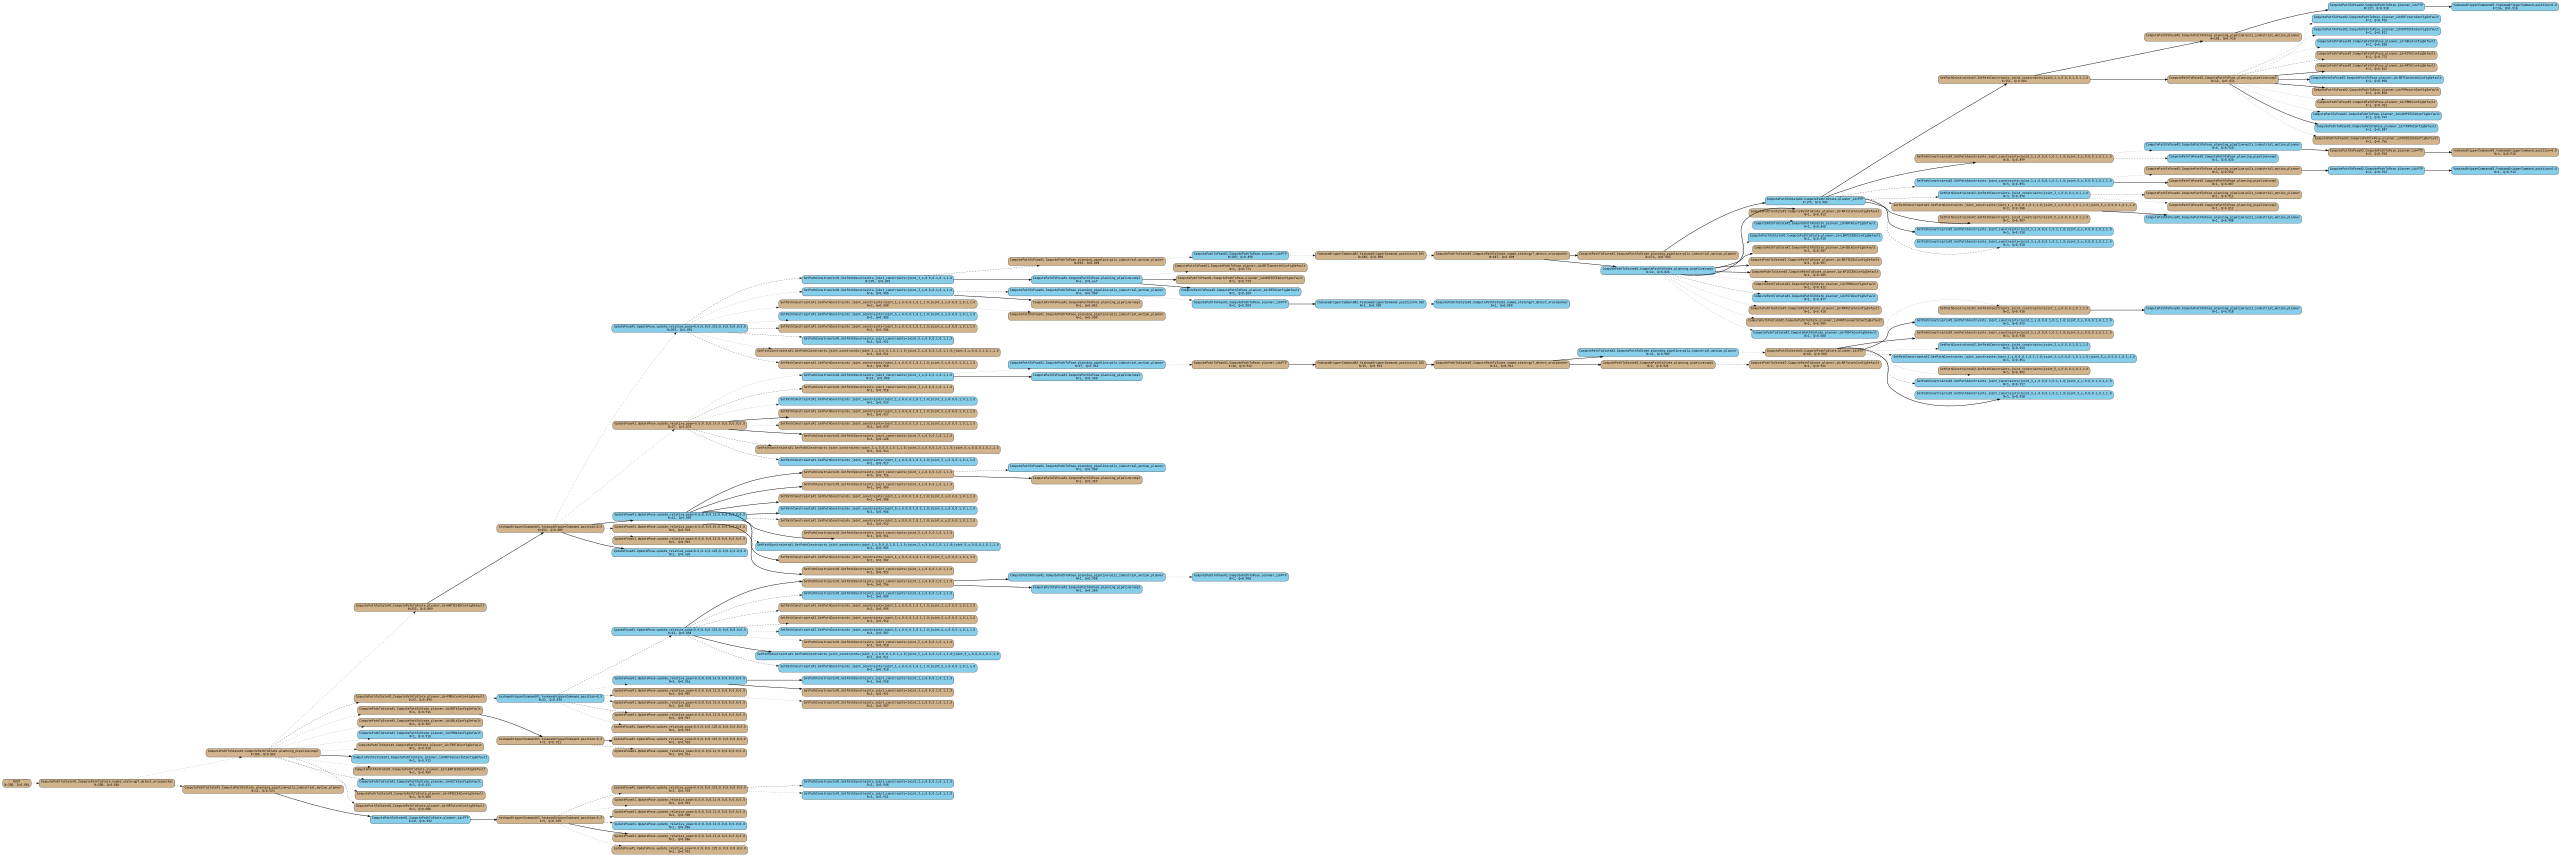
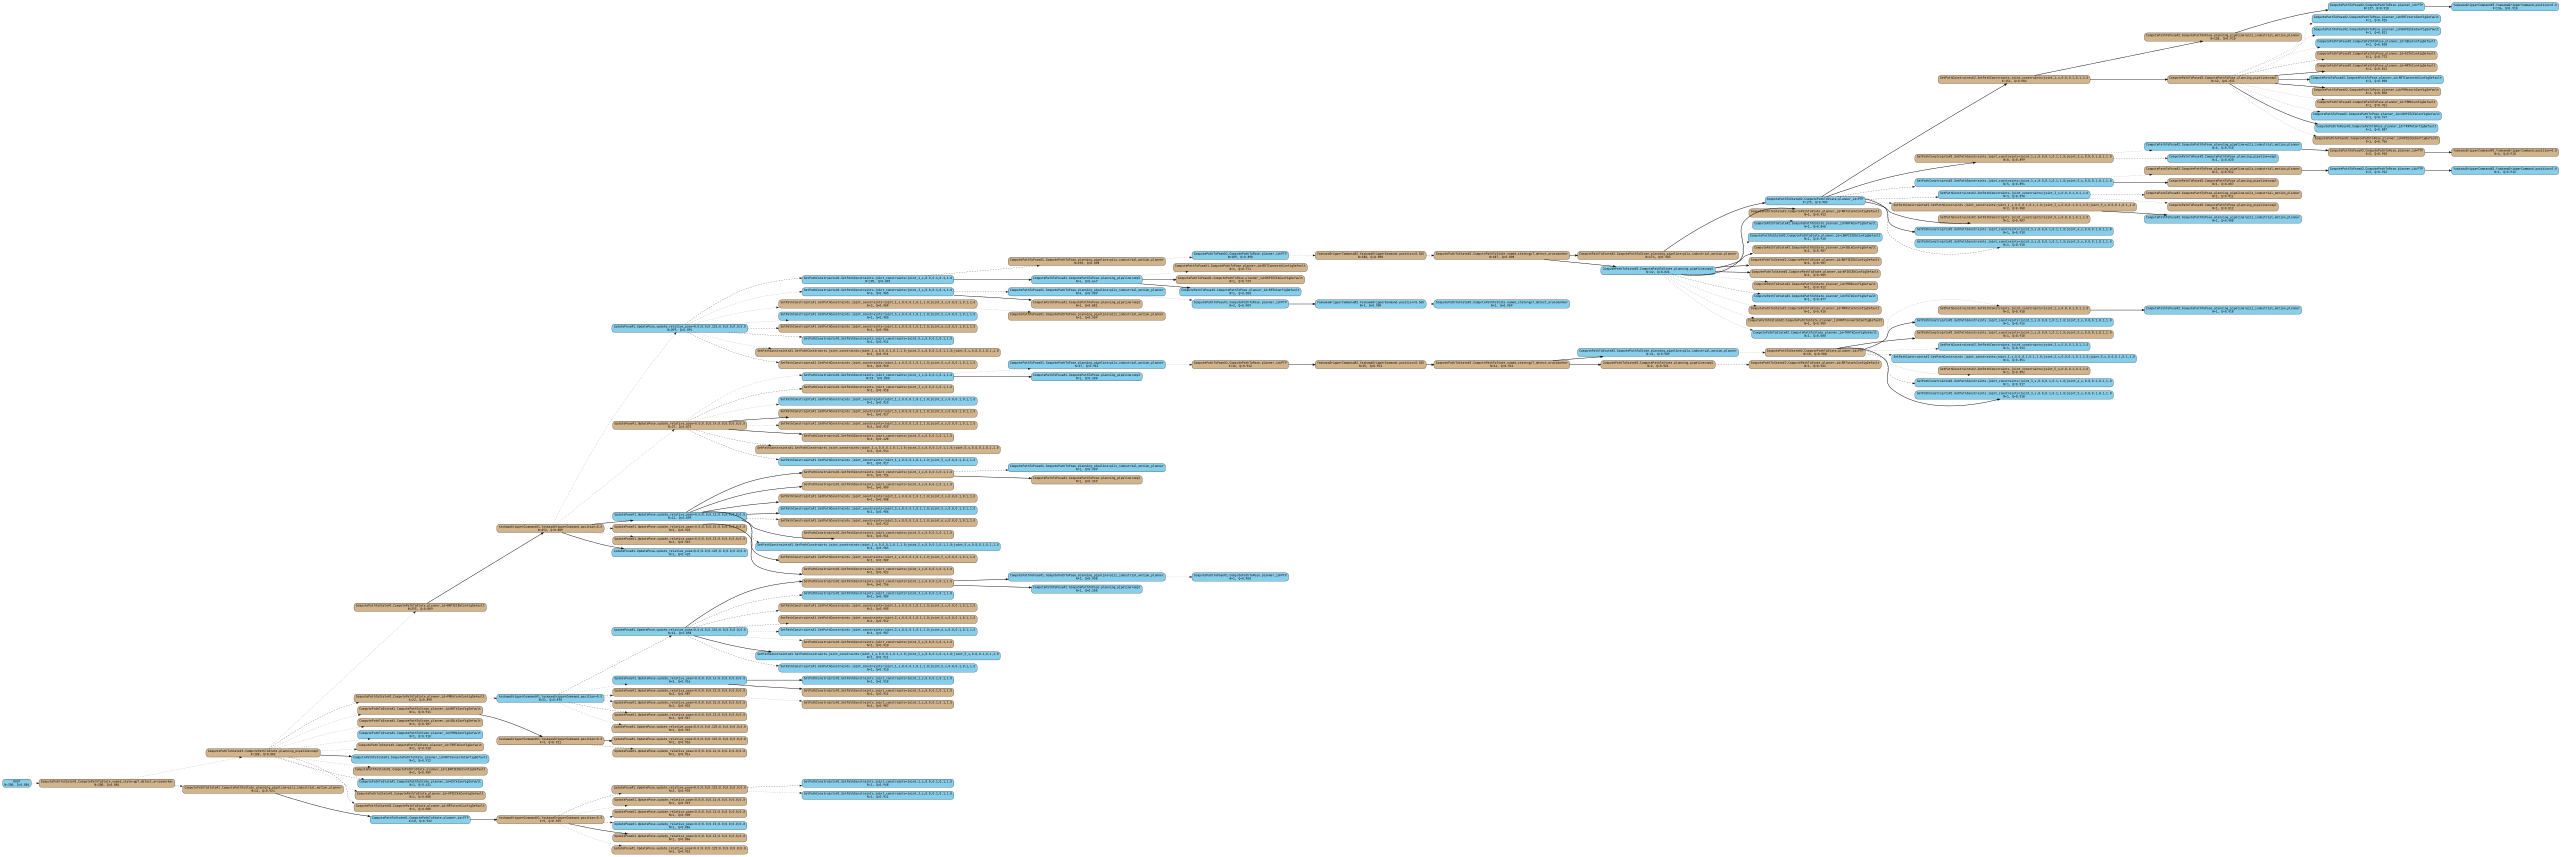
(17, 783) -> (17, 783)
